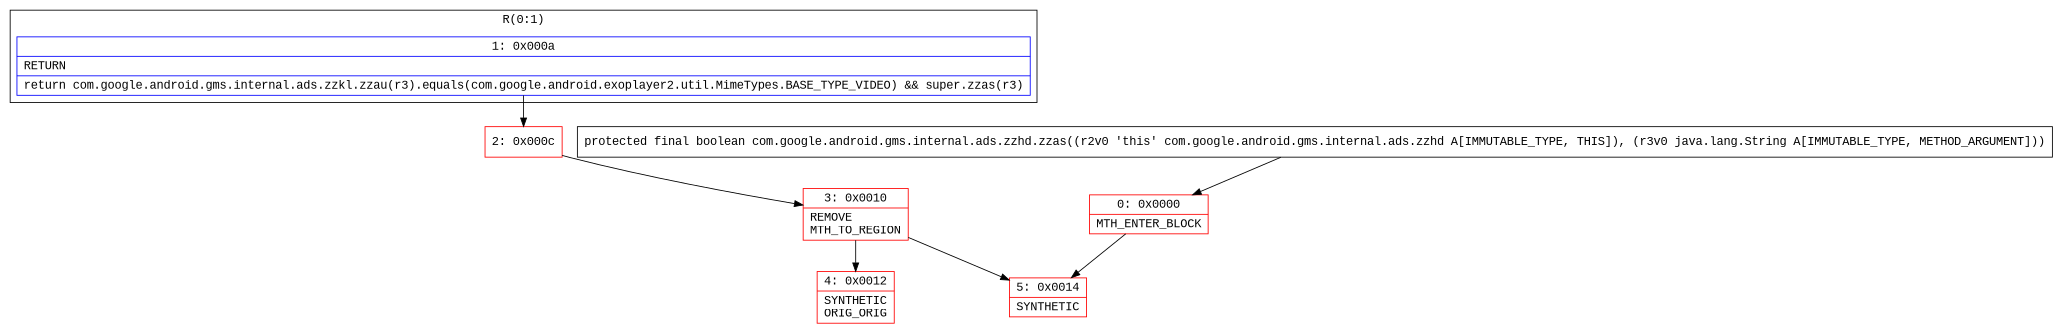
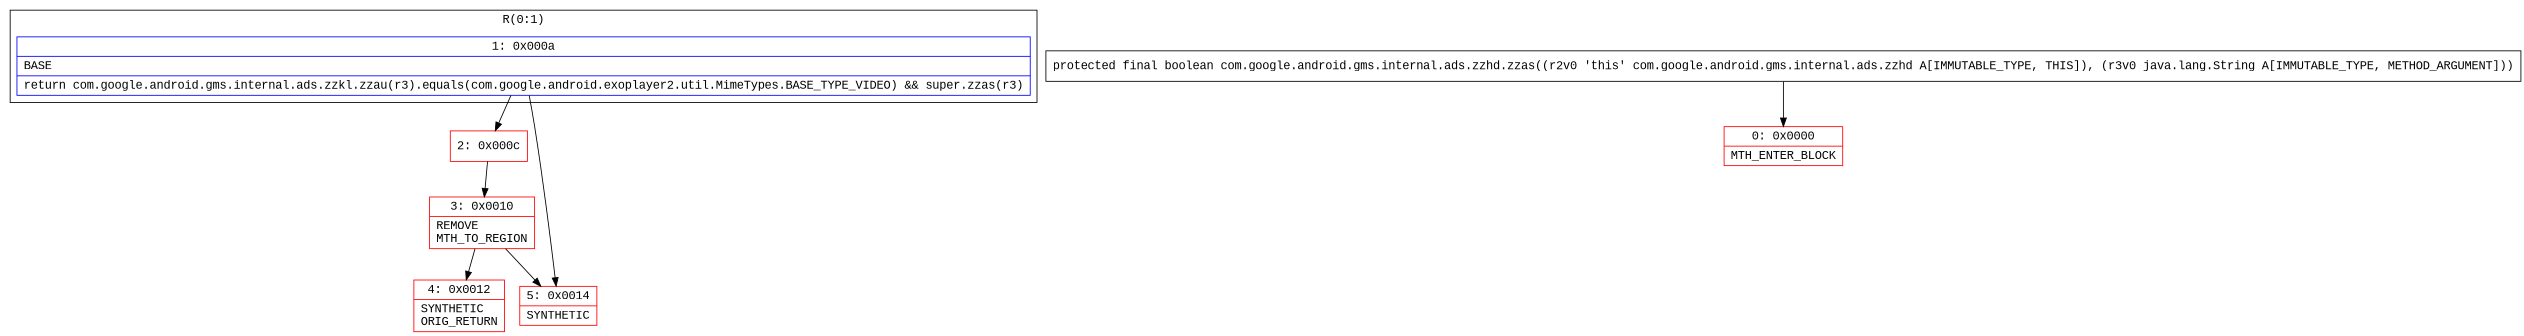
(45, 66) -> (38, 66)
(1102, 253) -> (543, 186)
(856, 313) -> (459, 322)
